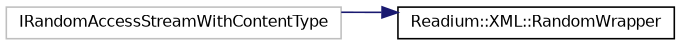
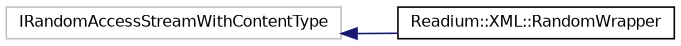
(361, 12) -> (378, 33)
